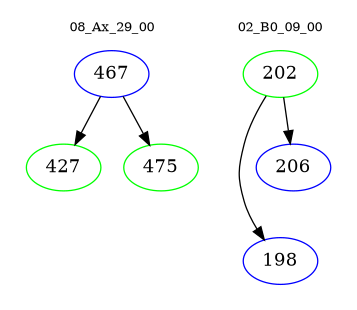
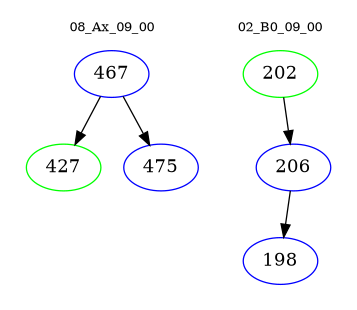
(112, 28) -> (112, 28)
(240, 162) -> (288, 208)
(161, 168) -> (161, 168)
